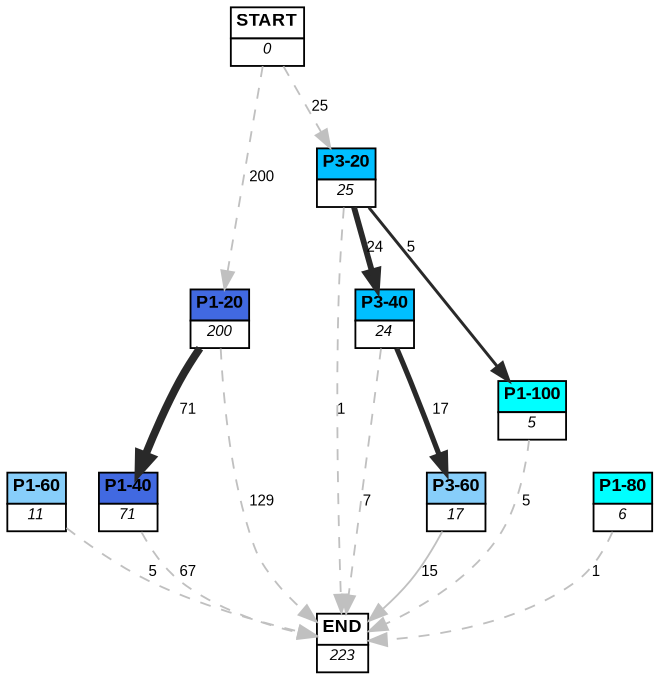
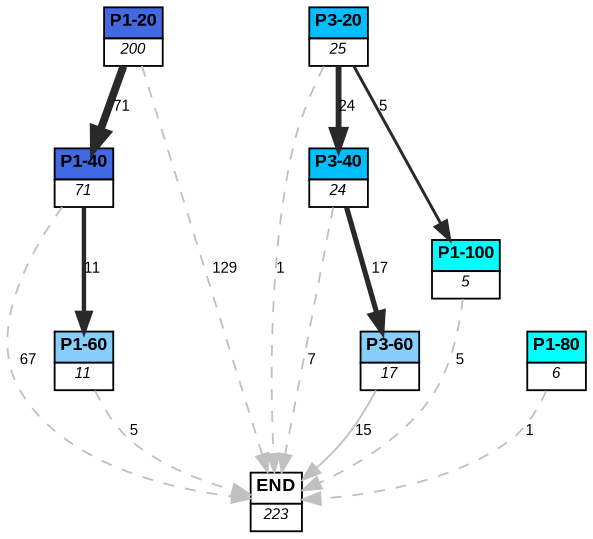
(267, 37) -> none
none -> (84, 260)
